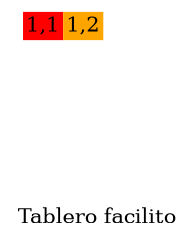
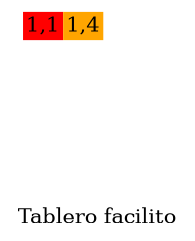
(83, 25) -> (83, 25)
